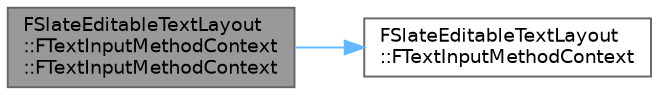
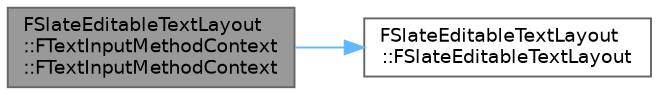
(508, 47) -> (508, 47)
